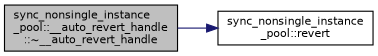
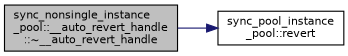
(296, 28) -> (281, 28)
